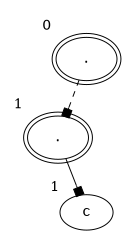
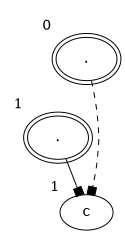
(74, 94) -> (99, 133)
